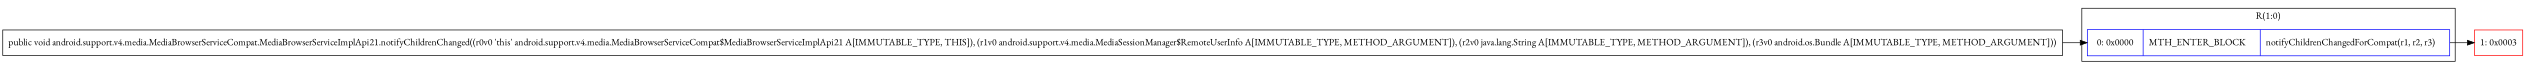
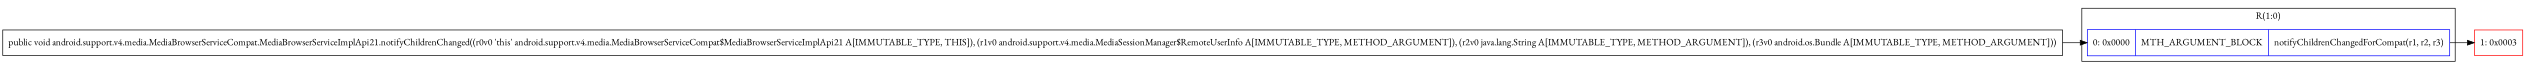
(2198, 42) -> (2202, 42)
